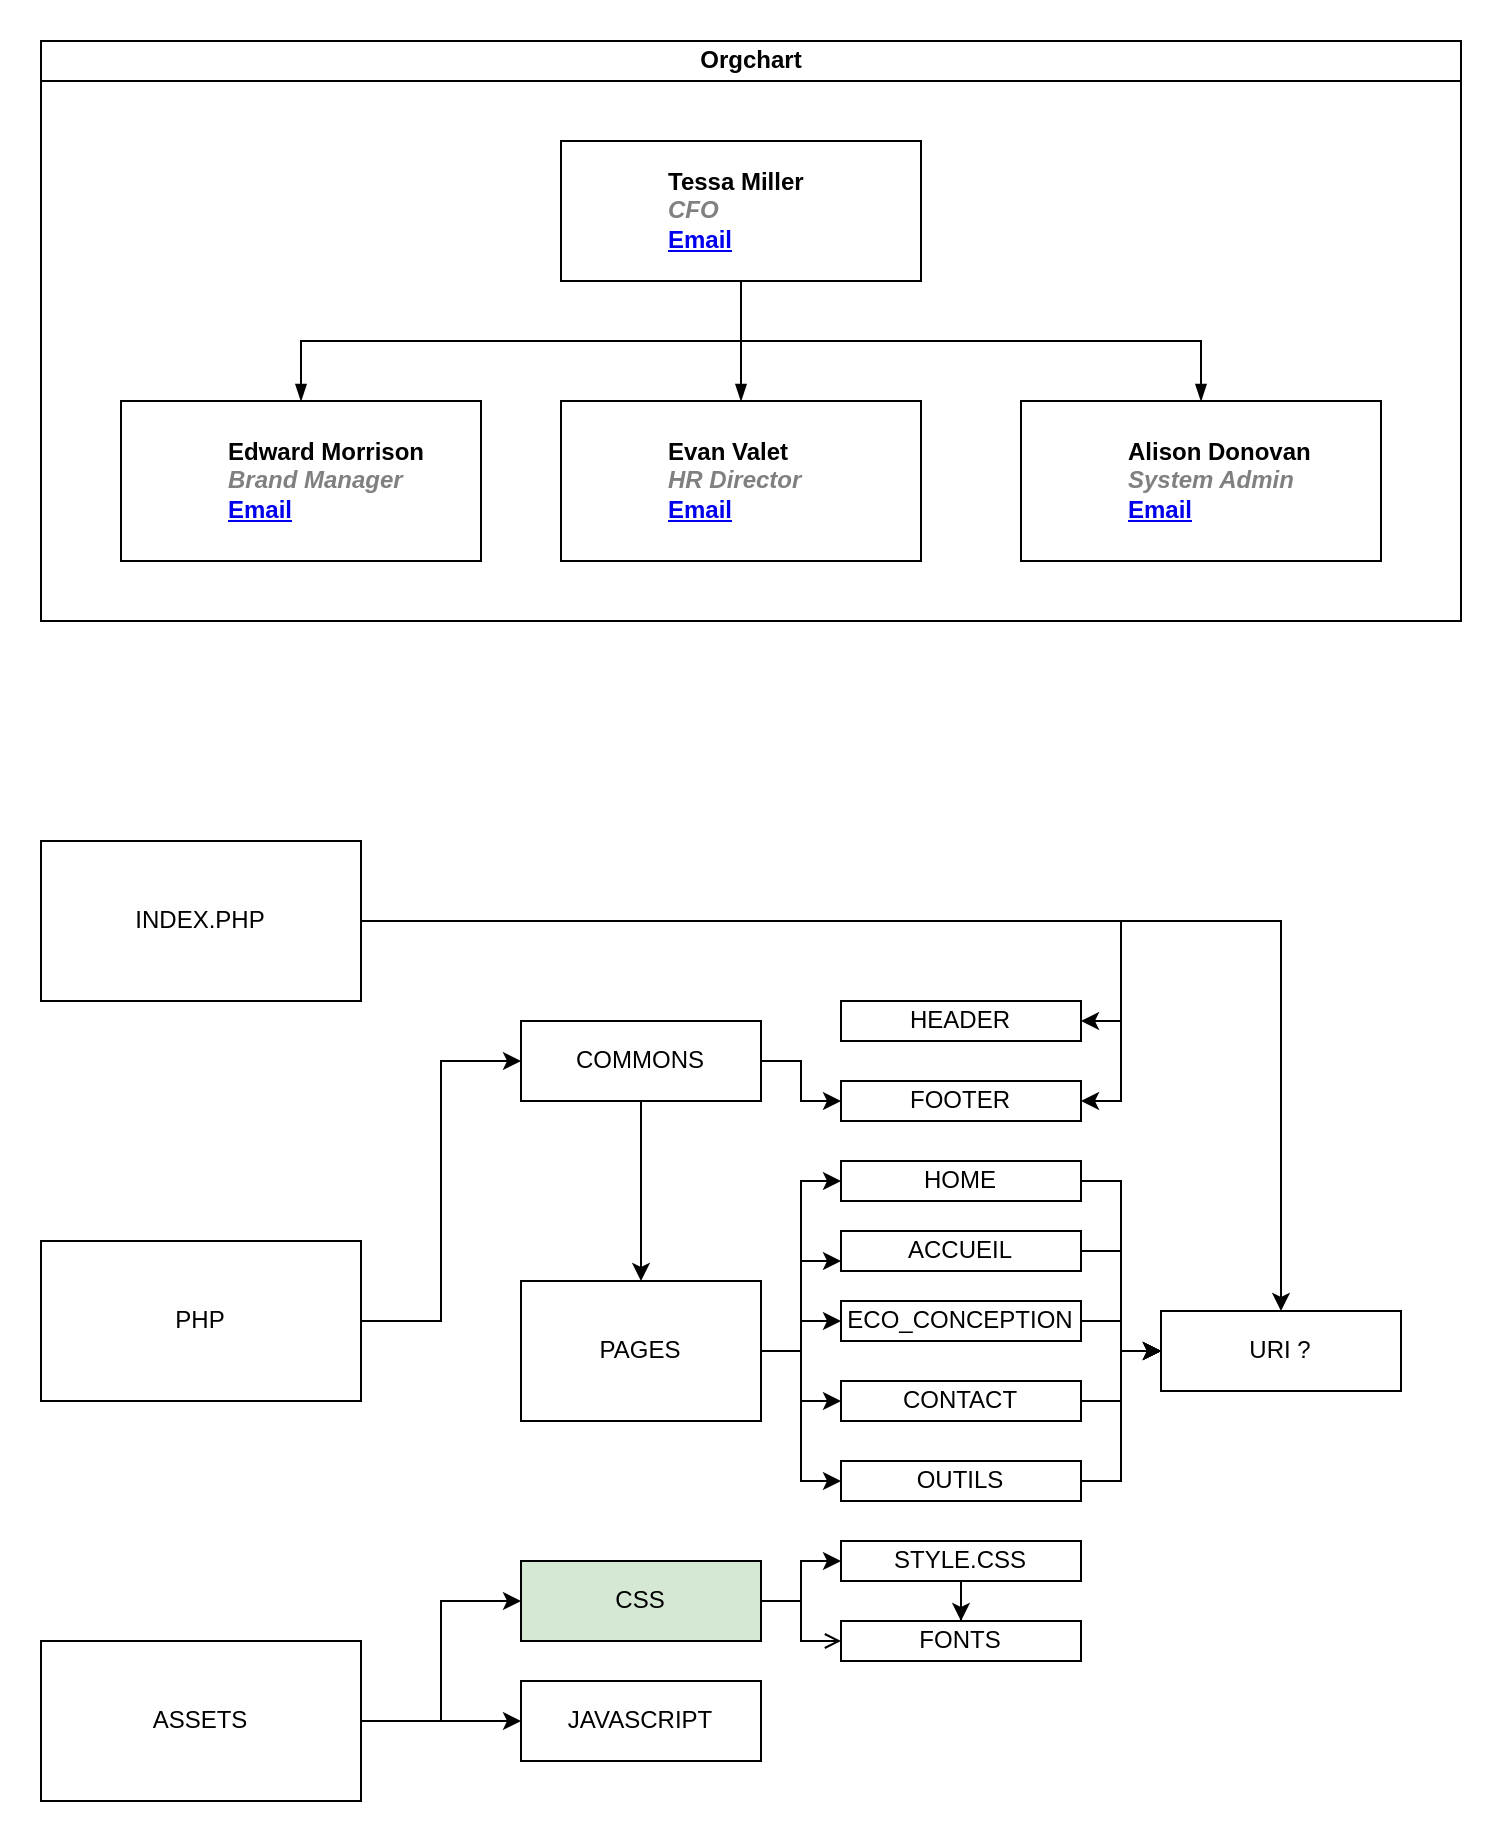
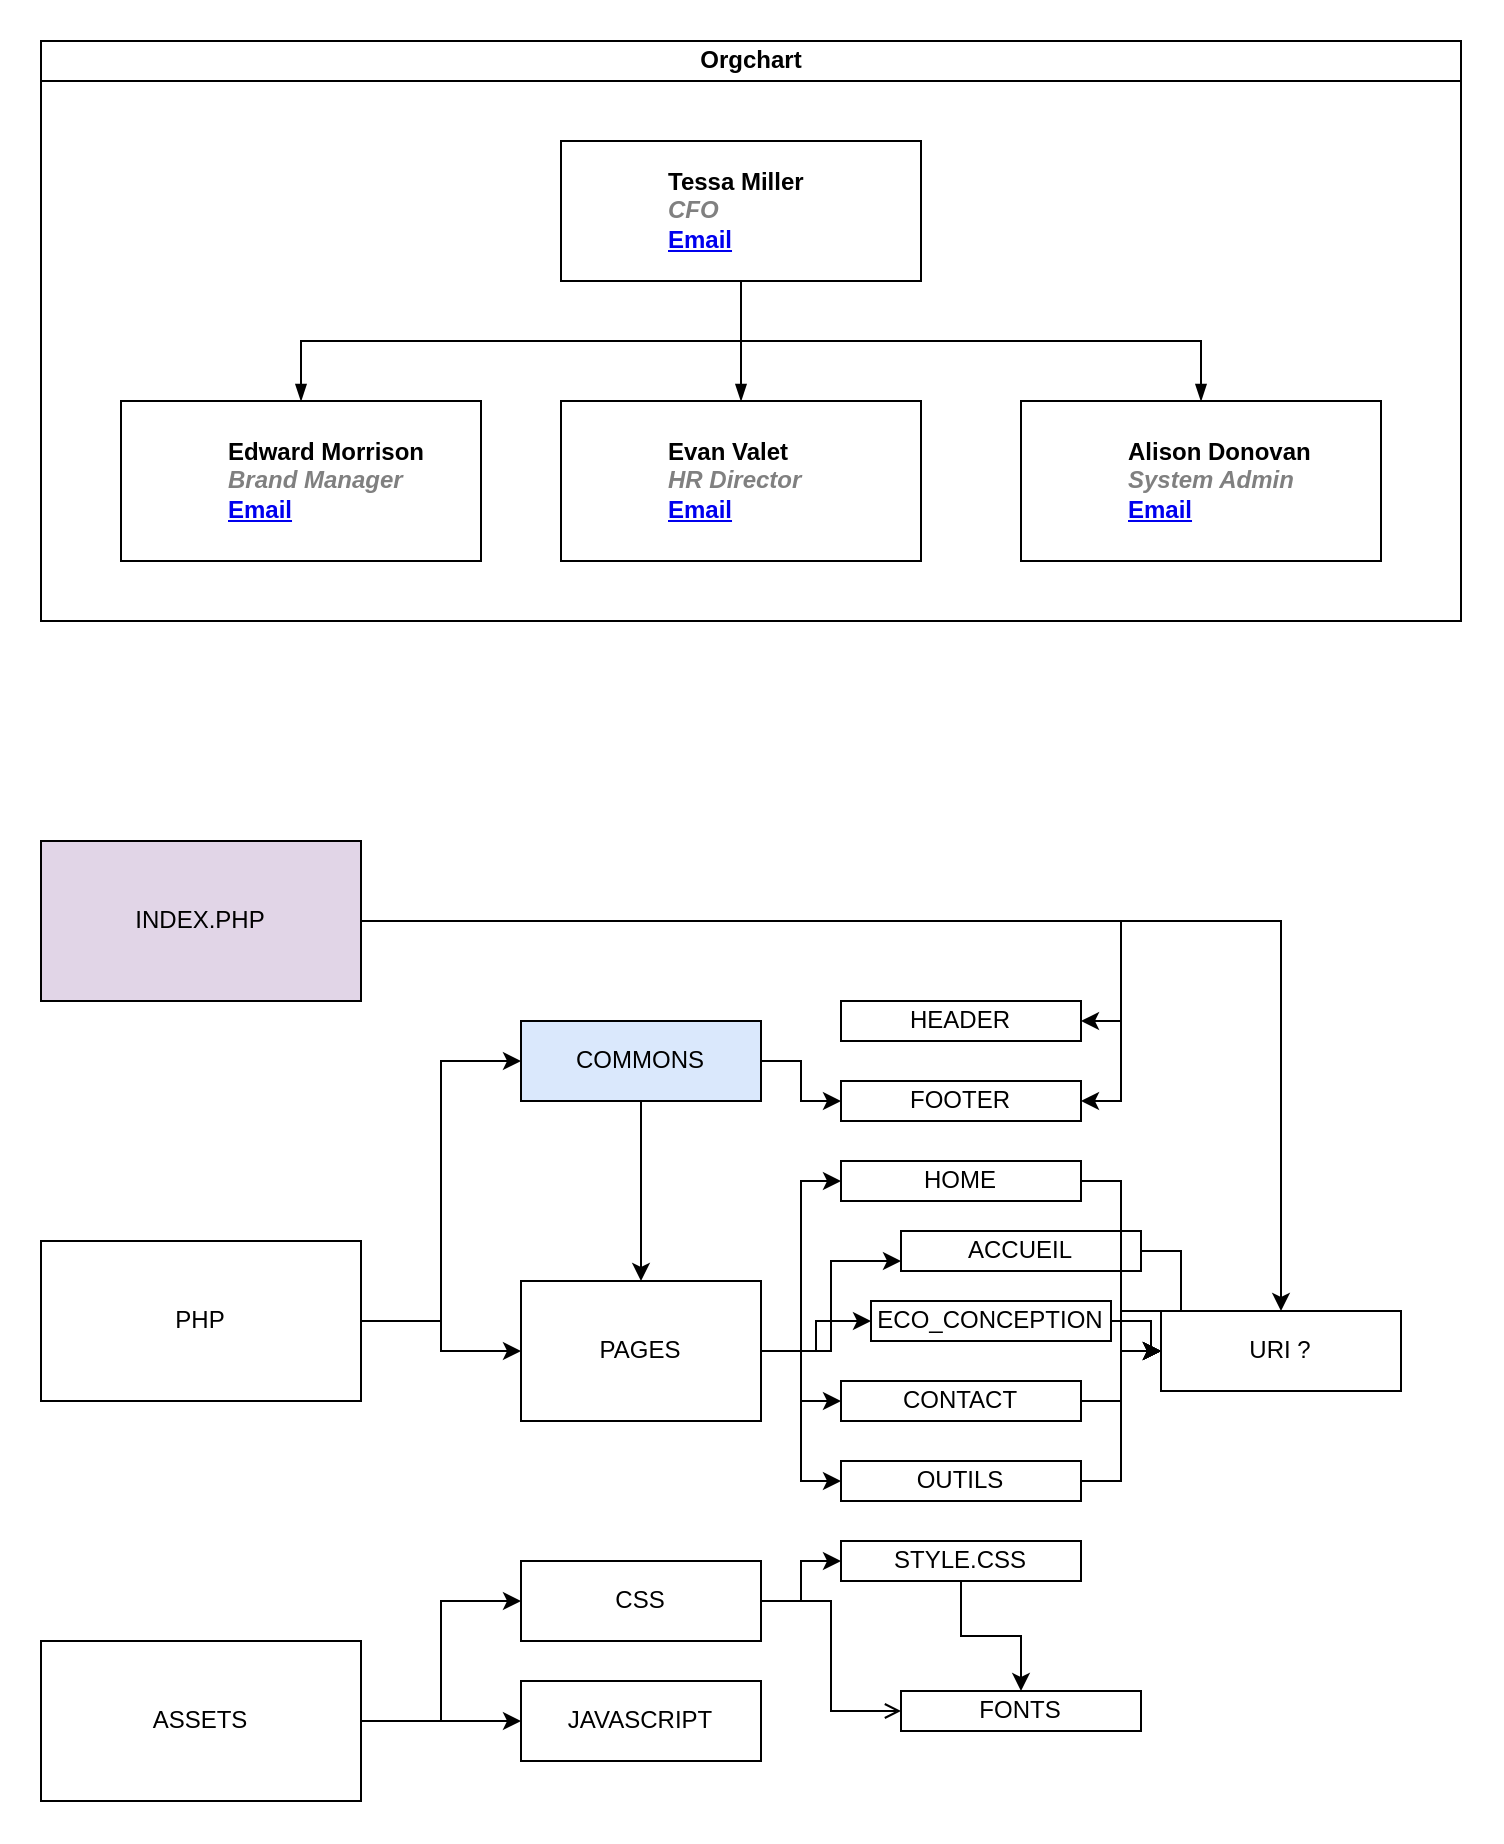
(201, 921) -> (201, 921)
(641, 1061) -> (641, 1061)
(961, 1251) -> (1021, 1251)
(961, 1321) -> (991, 1321)
none -> (461, 1351)
(641, 1601) -> (641, 1601)
(961, 1641) -> (1021, 1711)
